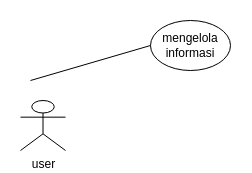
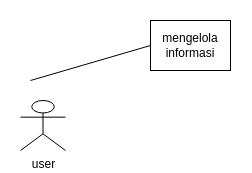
(191, 46) -> (191, 46)
